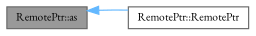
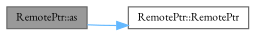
(114, 10) -> (102, 25)
